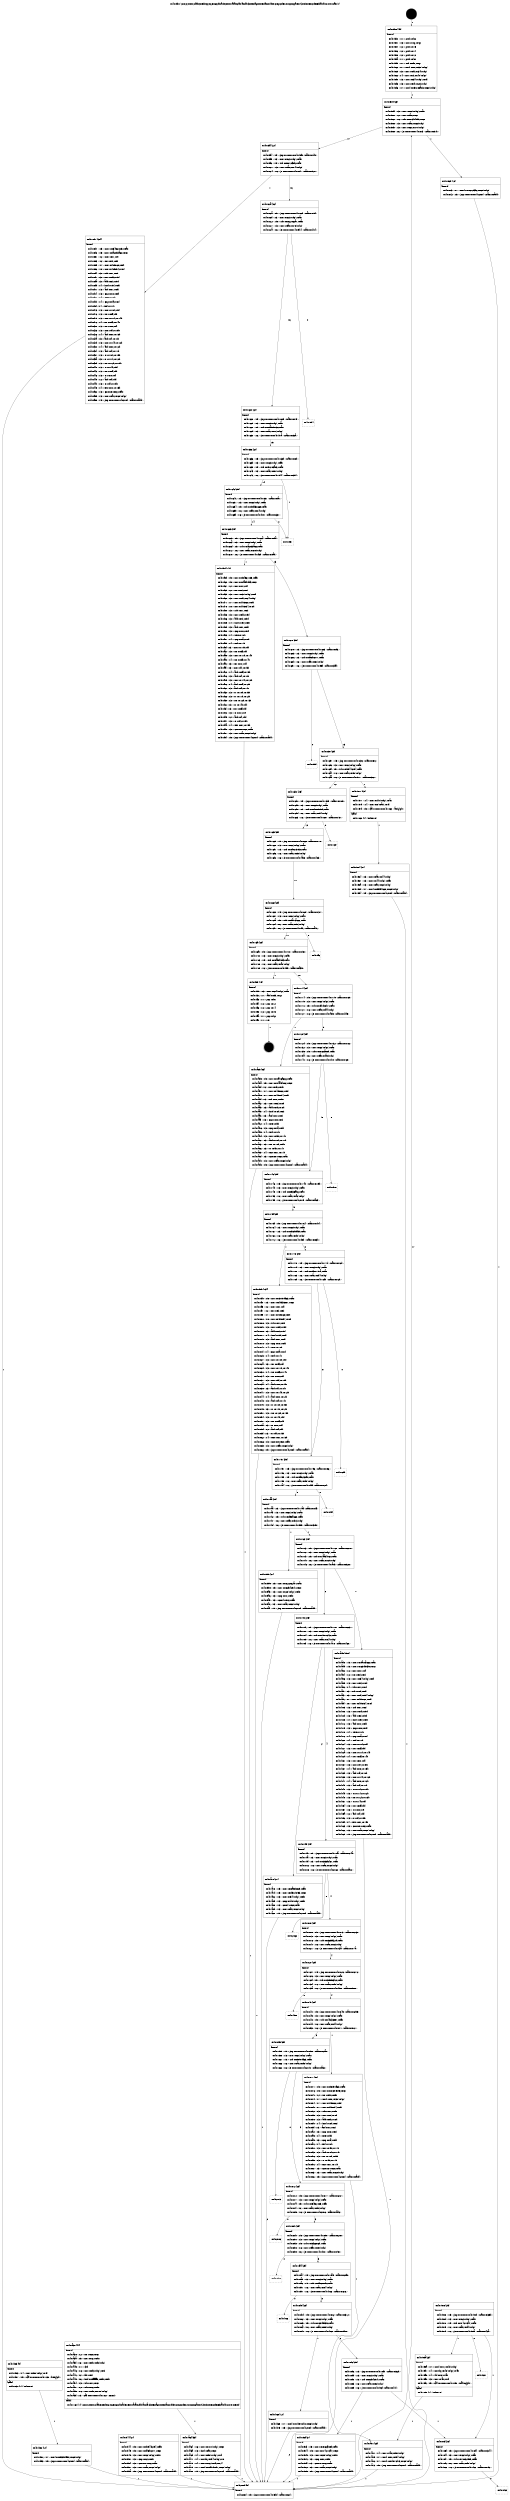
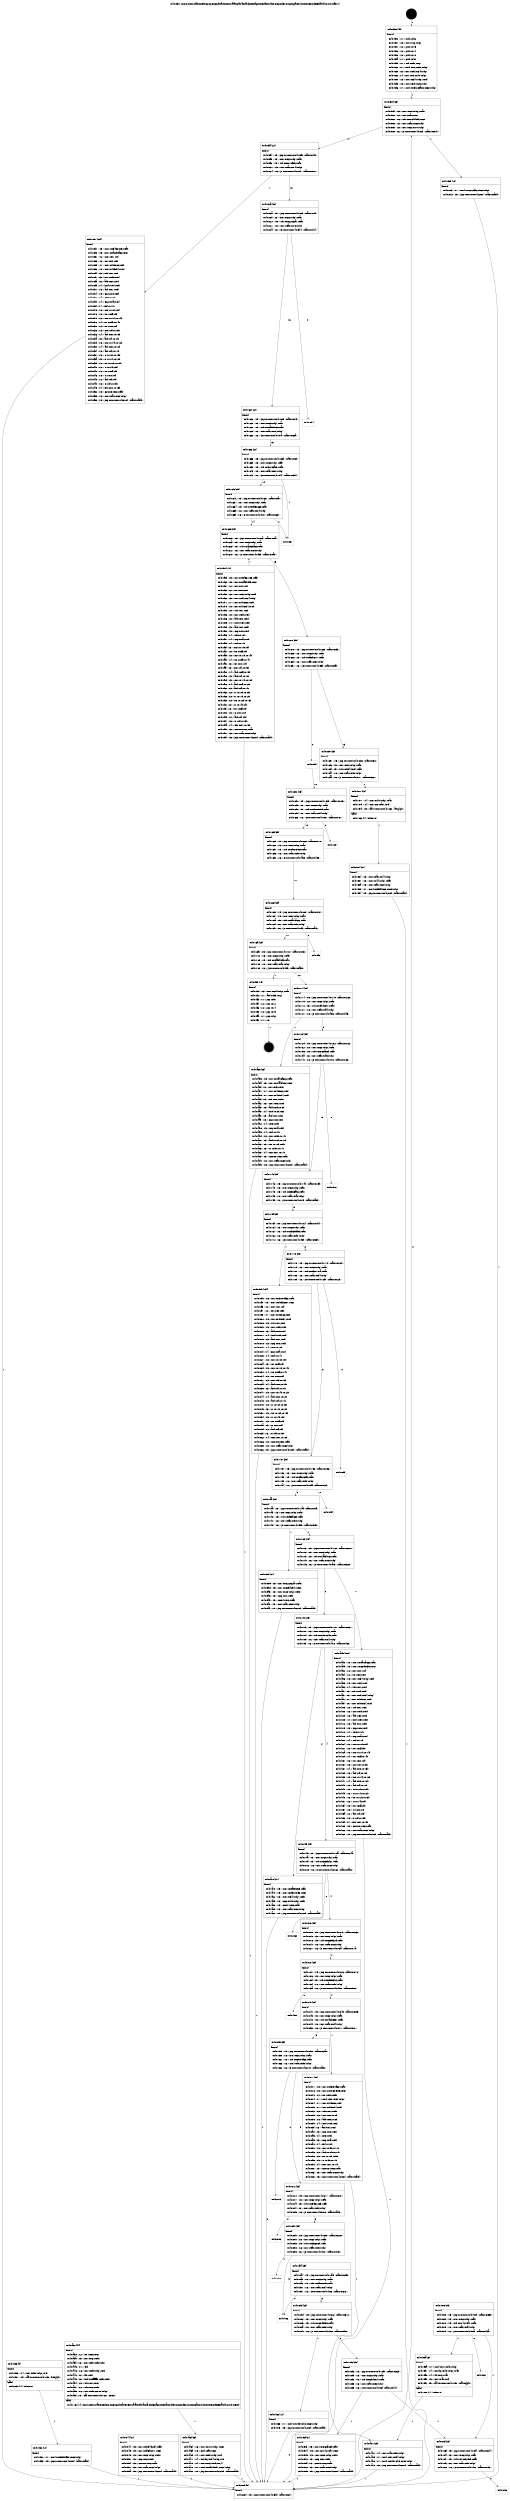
(245, 561) -> (249, 562)
(333, 784) -> (313, 778)
(317, 2258) -> (284, 2284)
